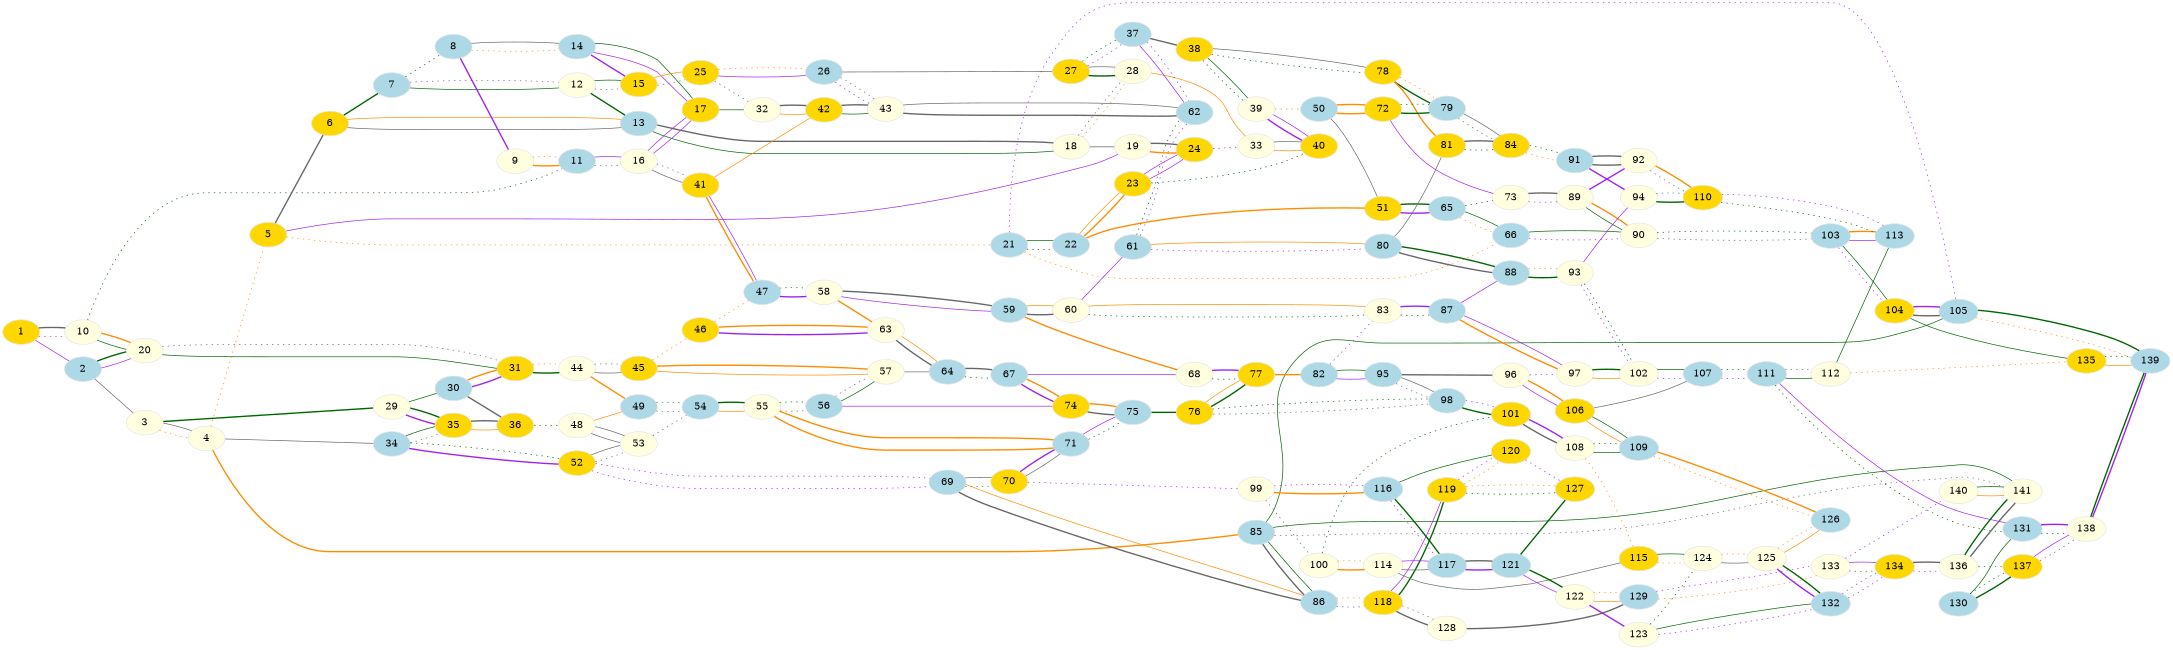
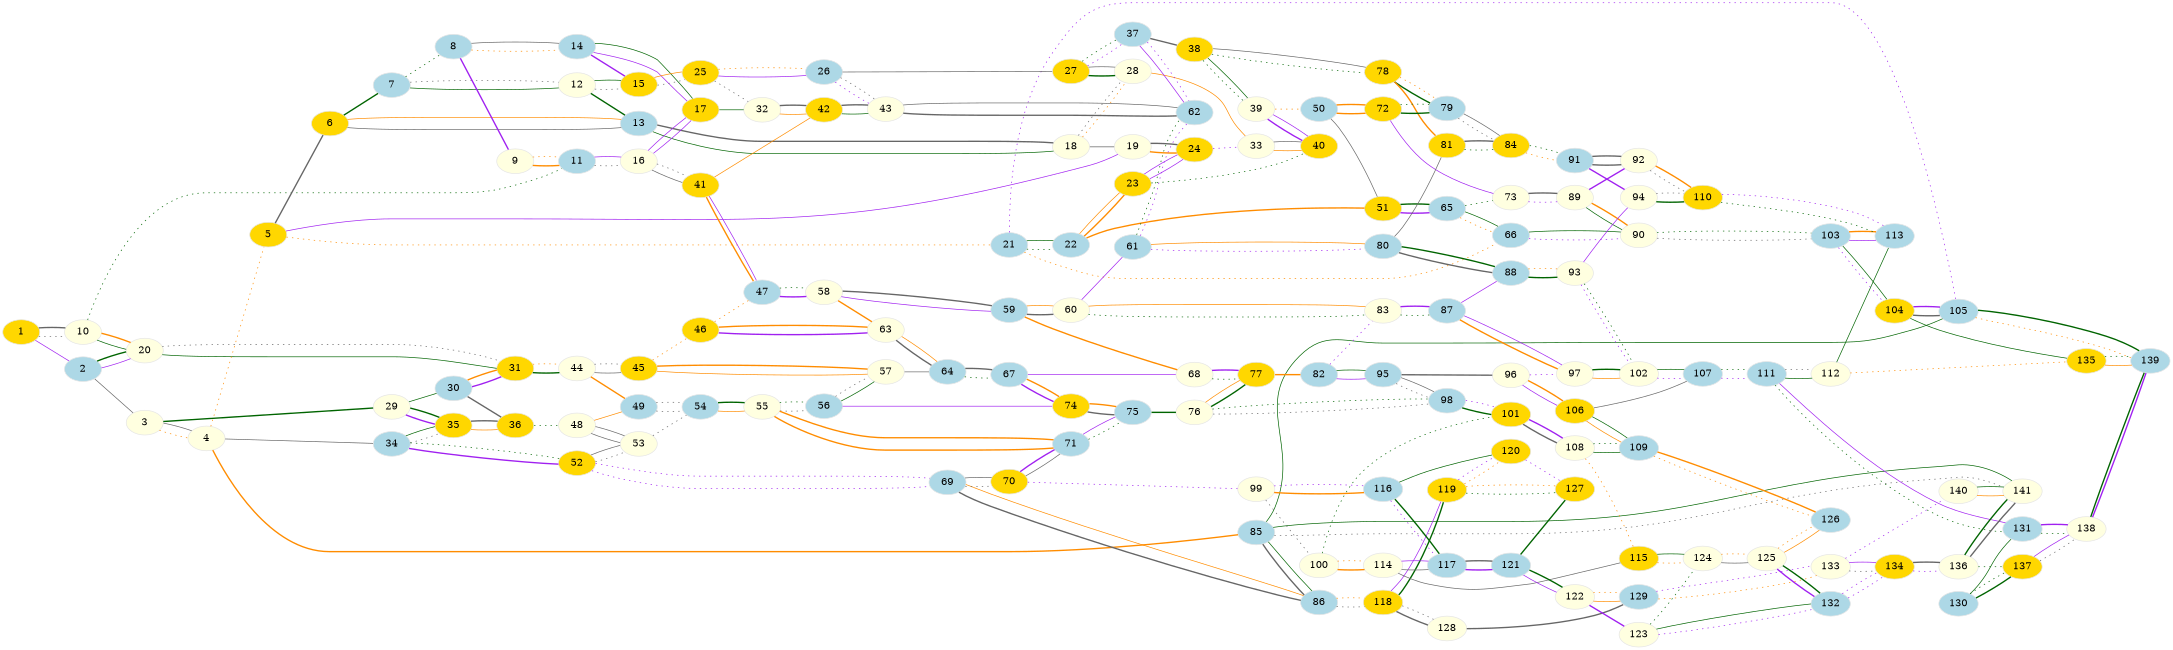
(1195, 412) -> (1195, 412)
